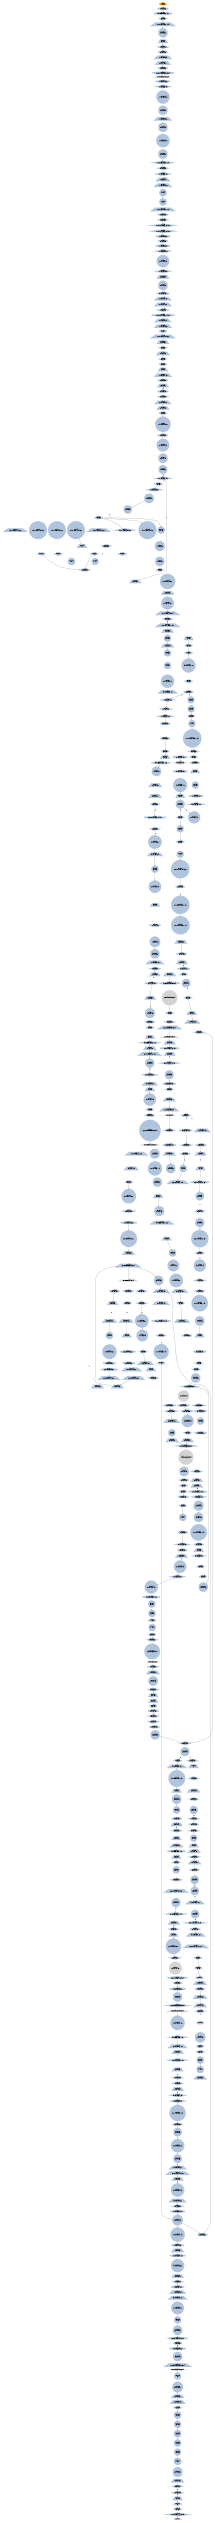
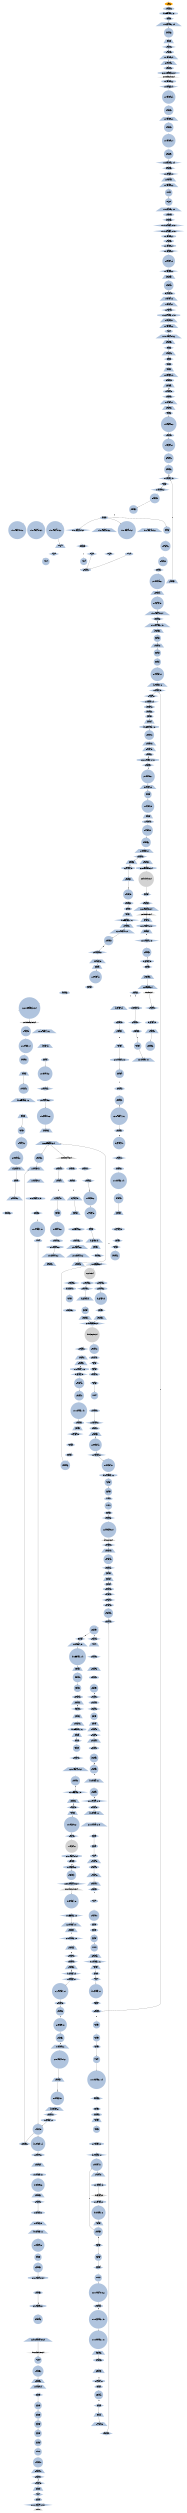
none -> (95, 1962)
(178, 2173) -> (60, 2060)
none -> (98, 2175)
